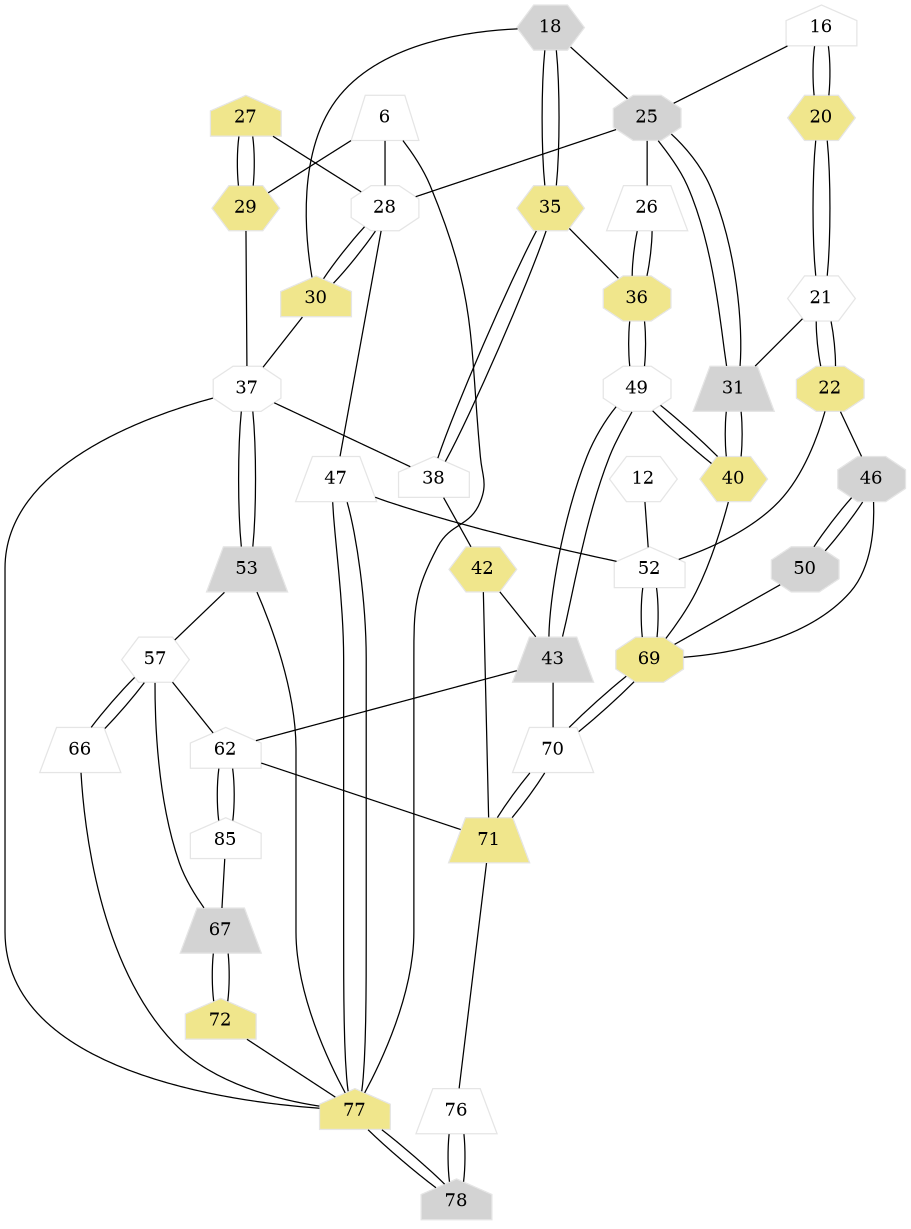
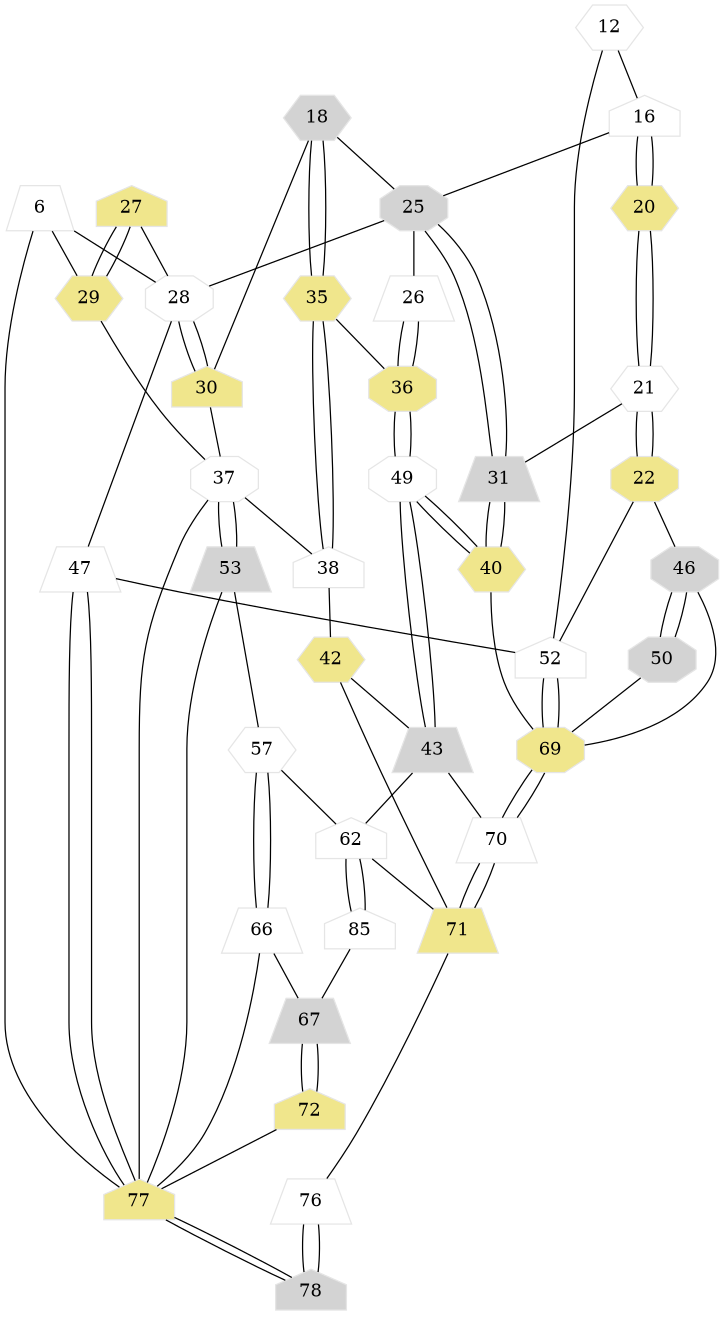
none -> (628, 74)
(164, 799) -> (286, 976)
